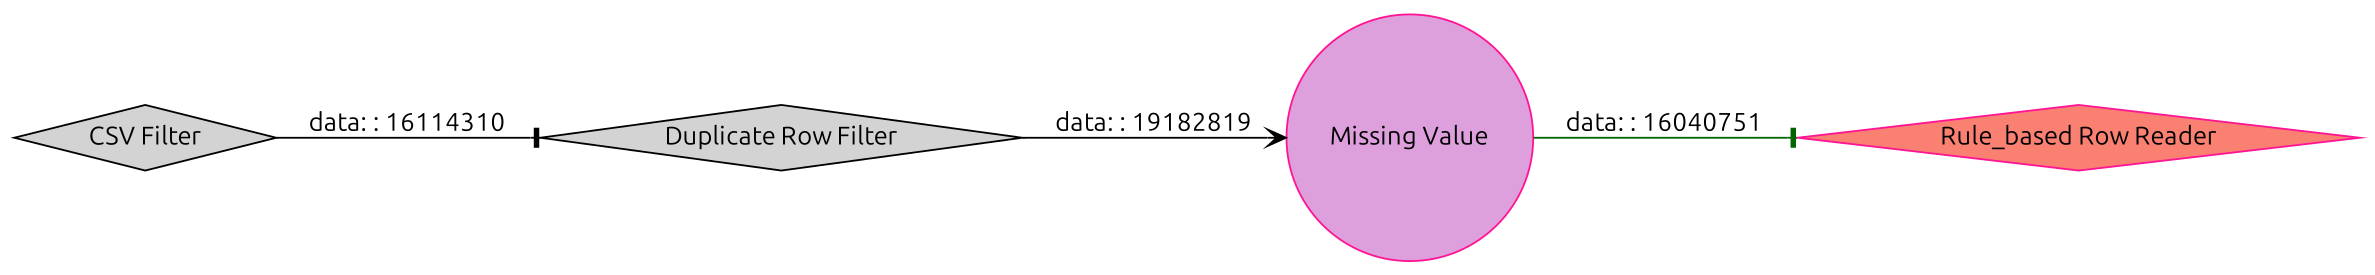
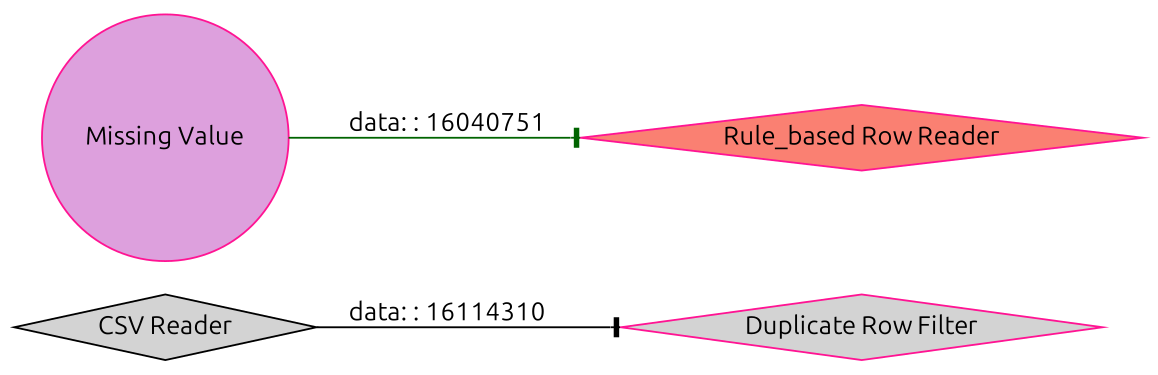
(145, 138) -> (165, 327)
(781, 138) -> (862, 327)
(1145, 138) -> none
